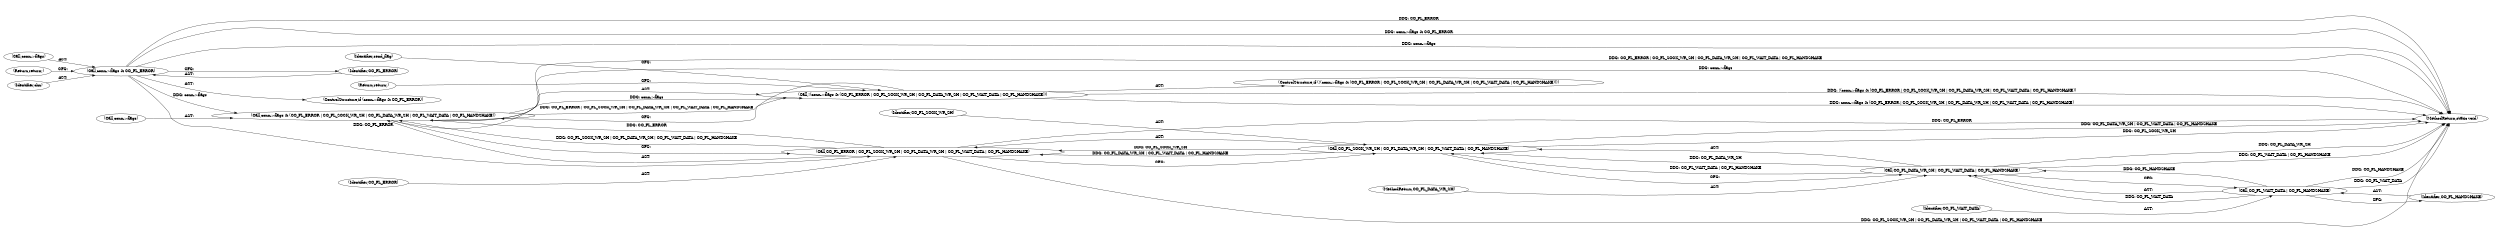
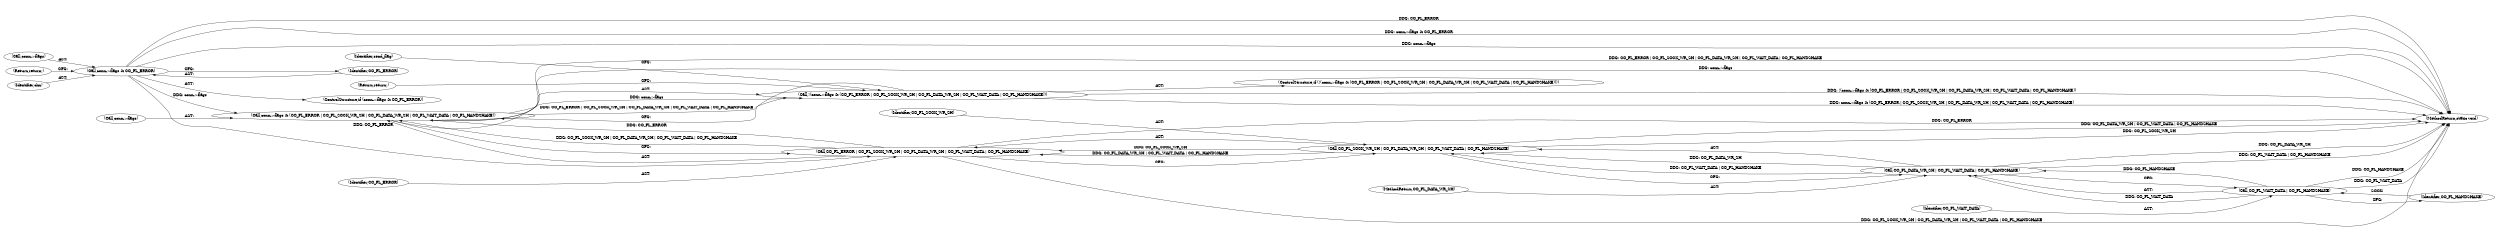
(2378, 191) -> (2378, 191)
